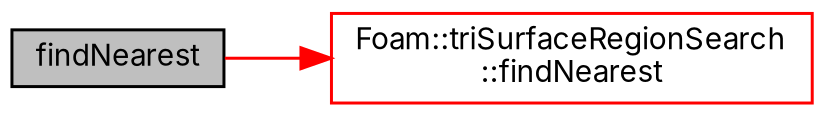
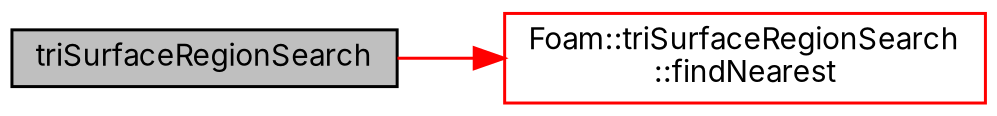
(118, 58) -> (205, 58)
